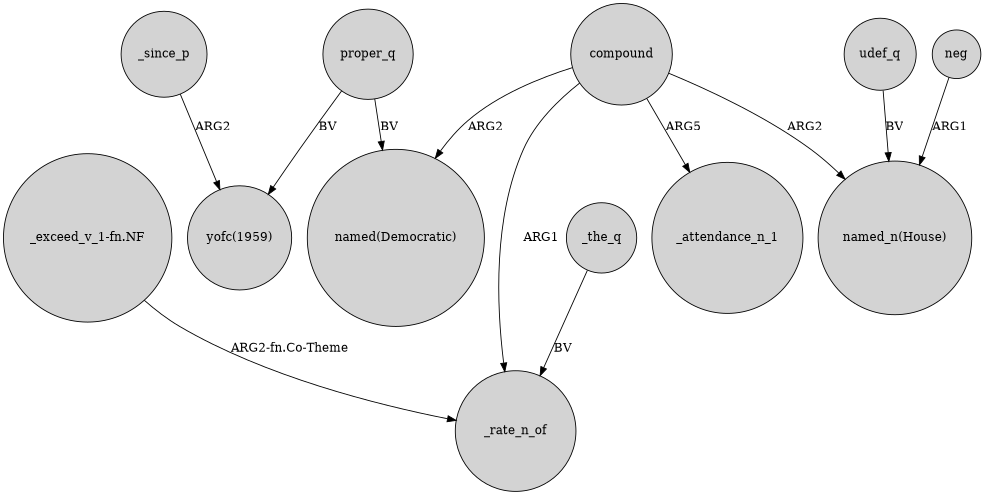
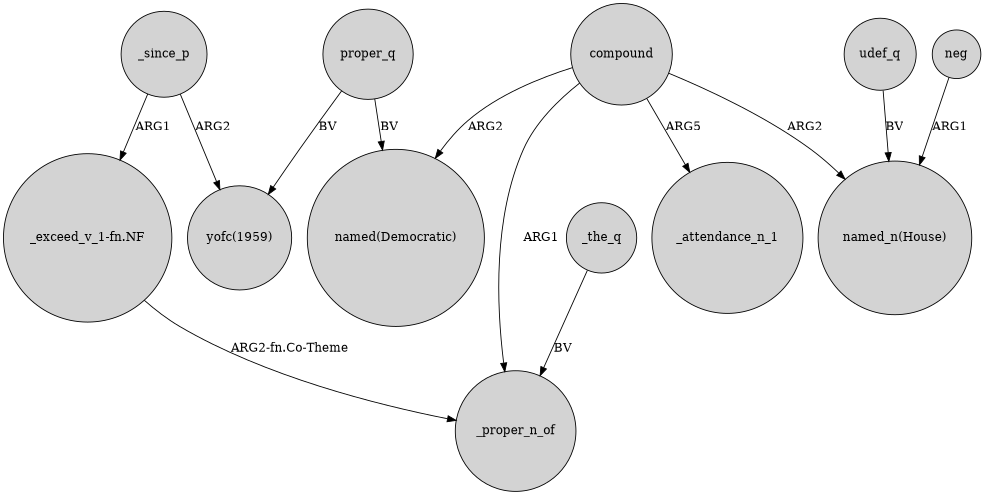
none -> (136, 123)
(516, 431) -> (516, 431)
